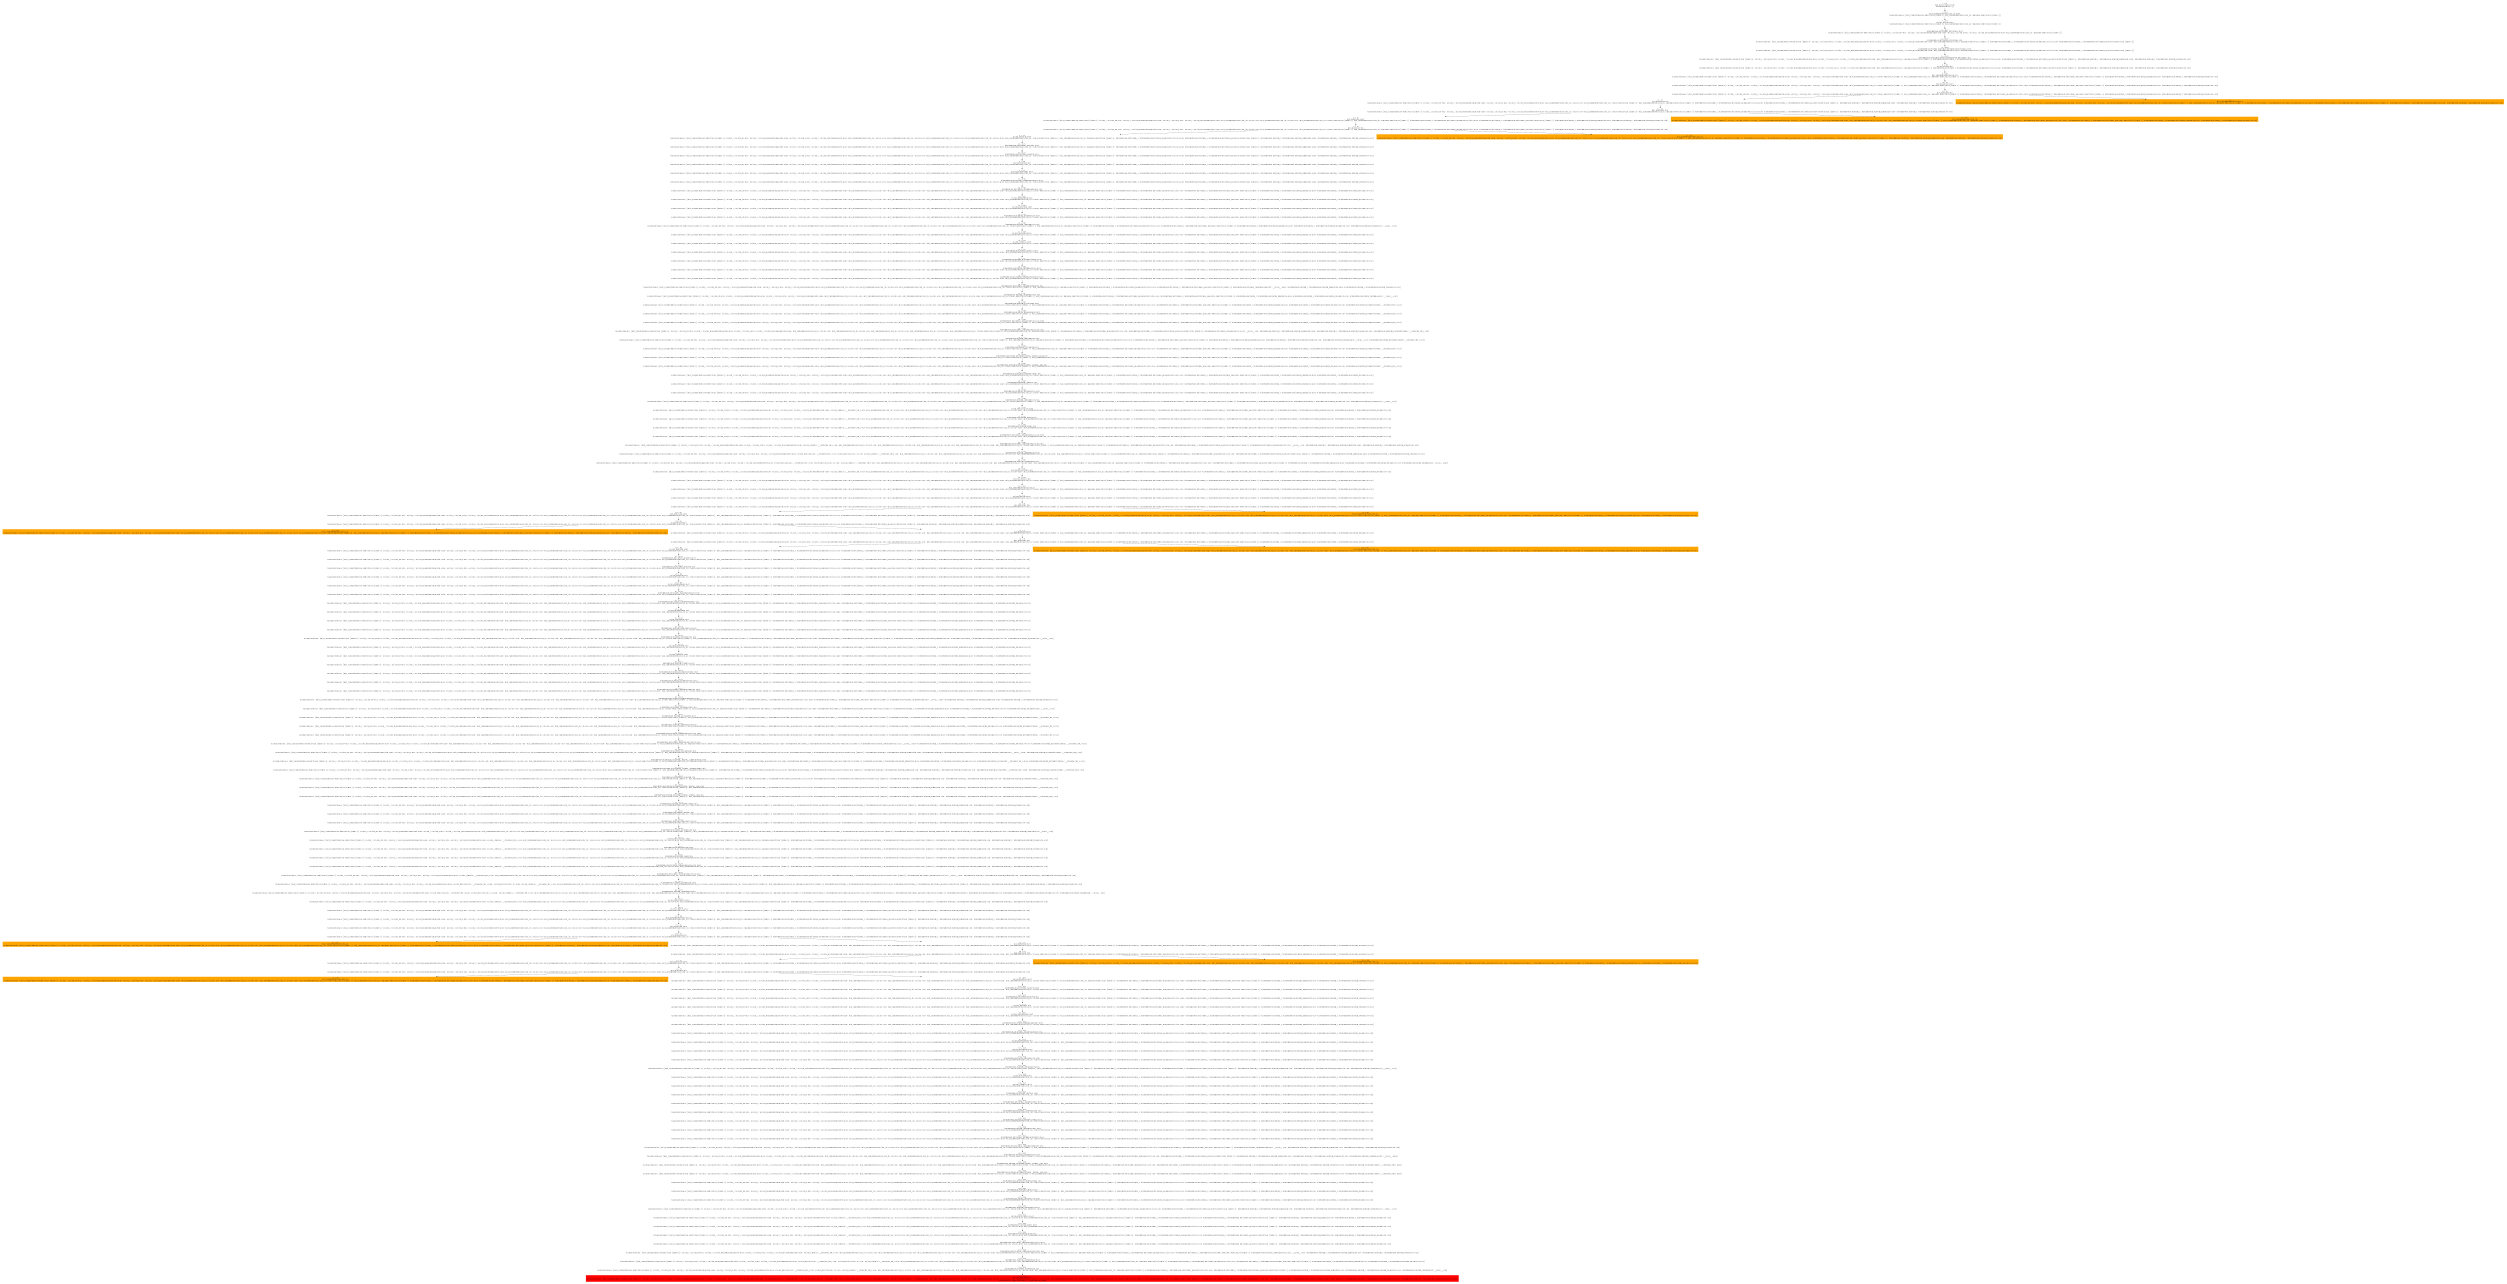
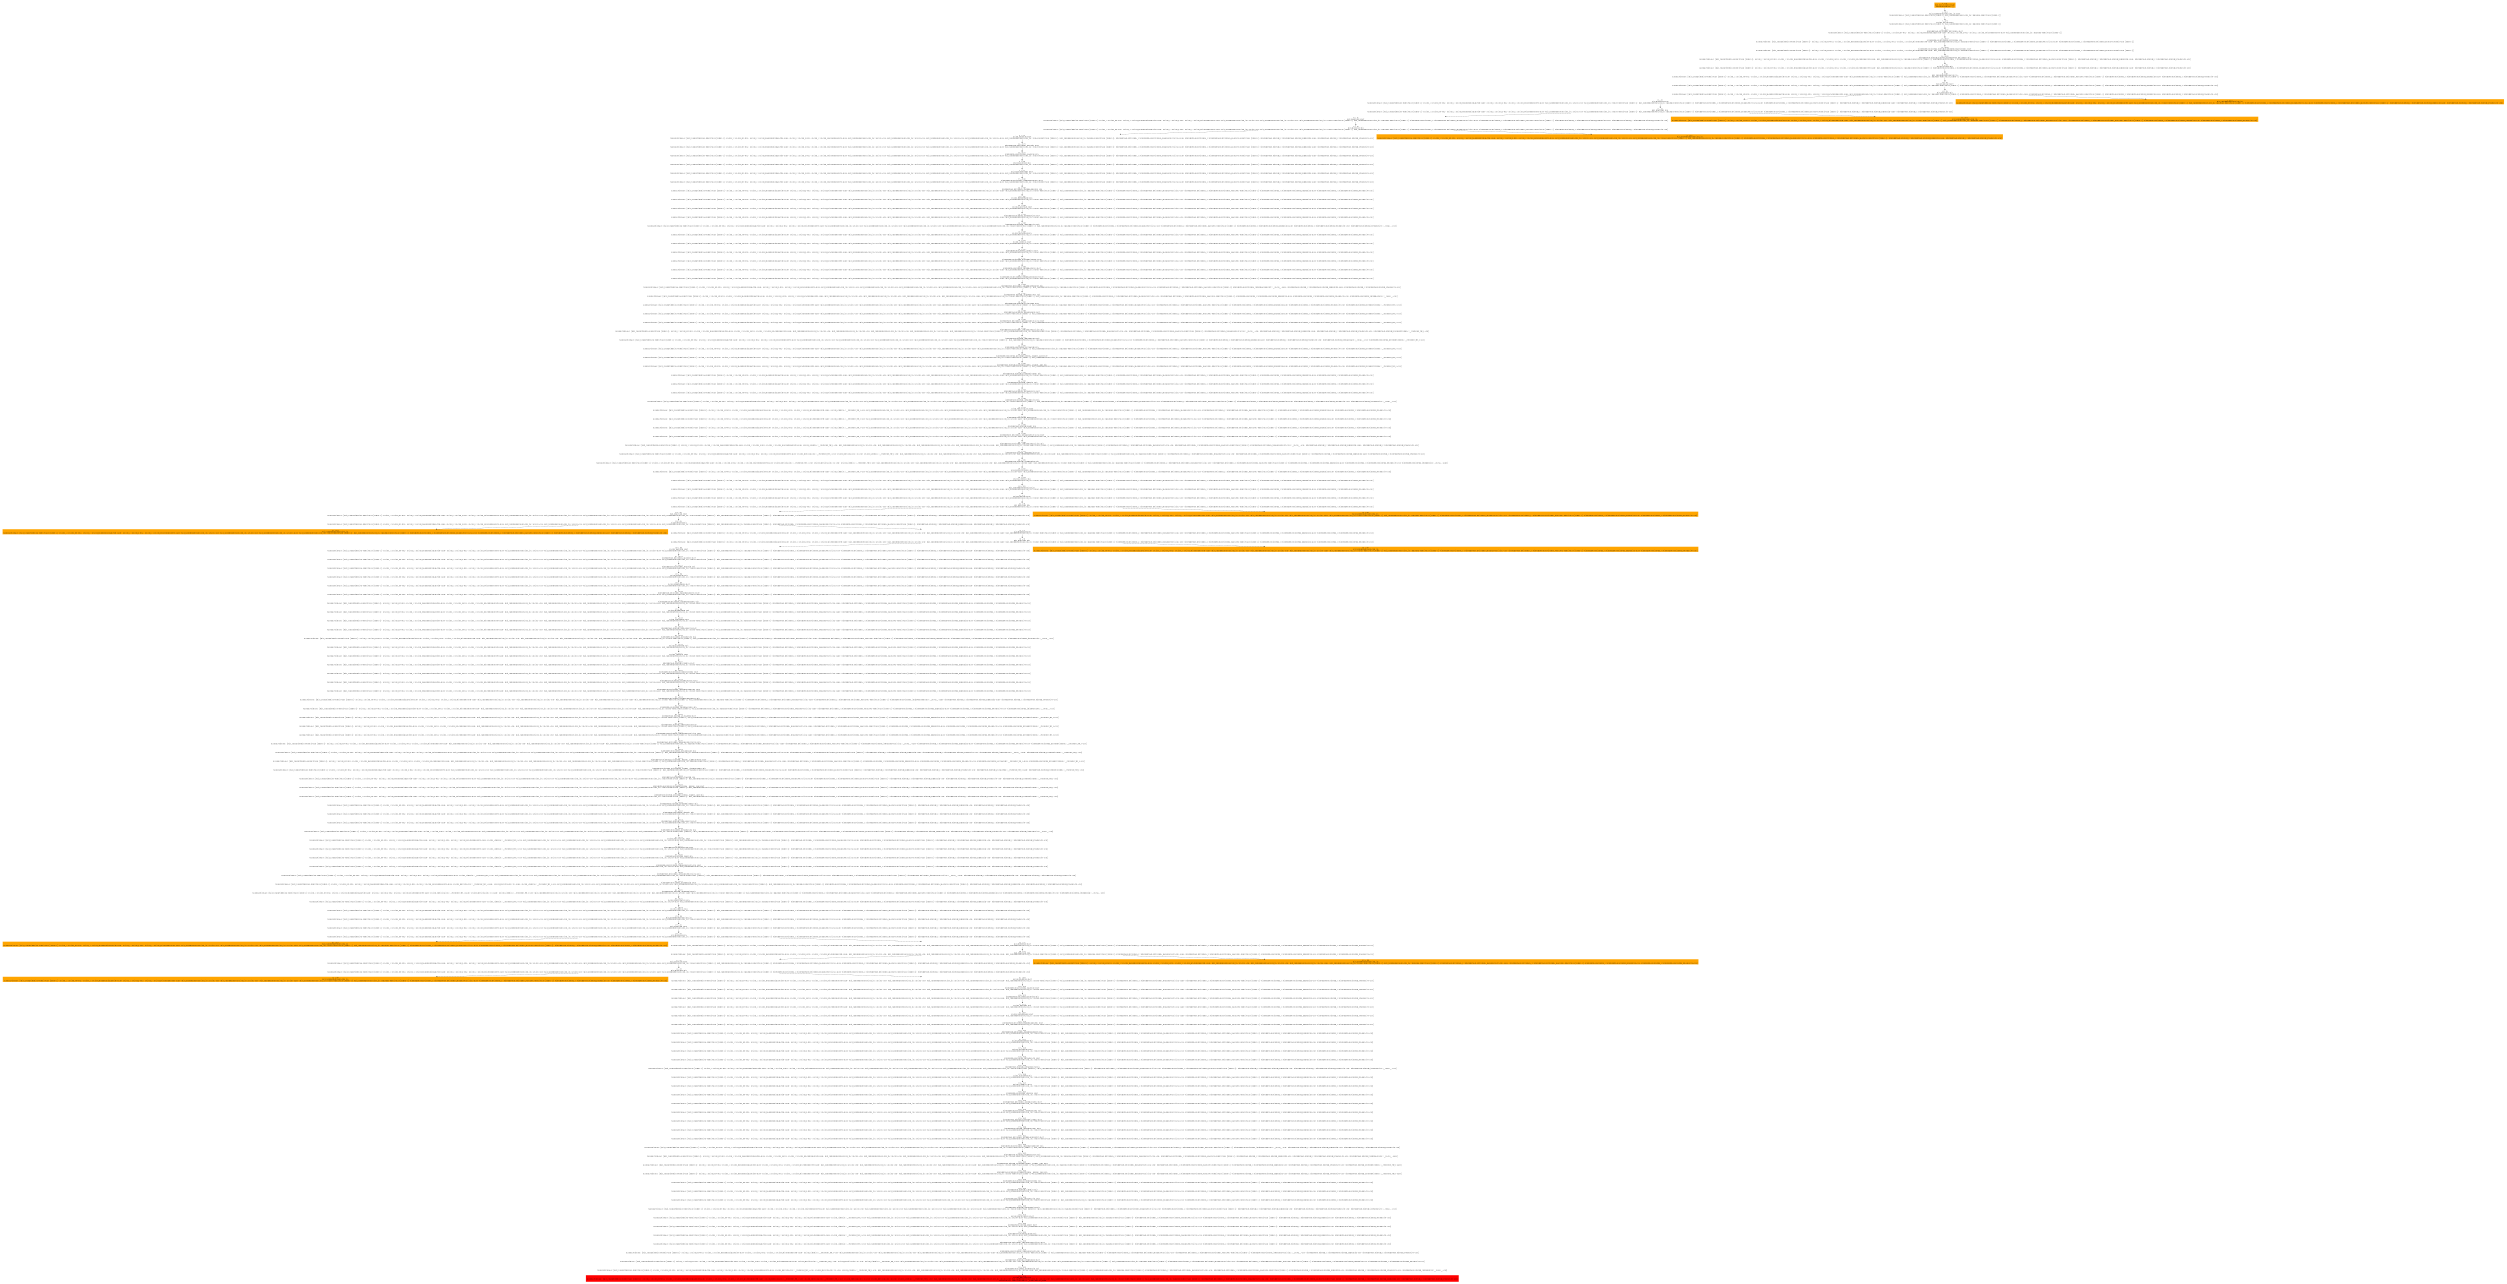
(1945, 5) -> (1945, 5)
